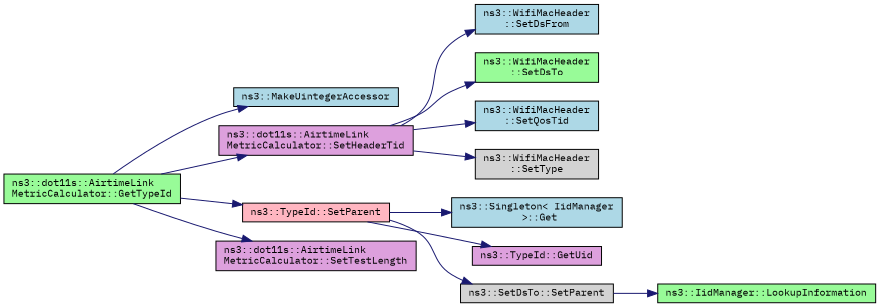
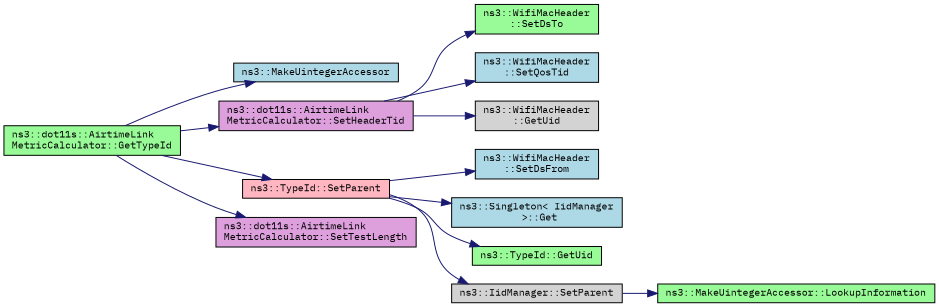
(434, 80) -> (428, 176)
(537, 164) -> (537, 116)
(537, 256) -> (537, 256)
(537, 293) -> (537, 293)
(767, 293) -> (796, 293)
